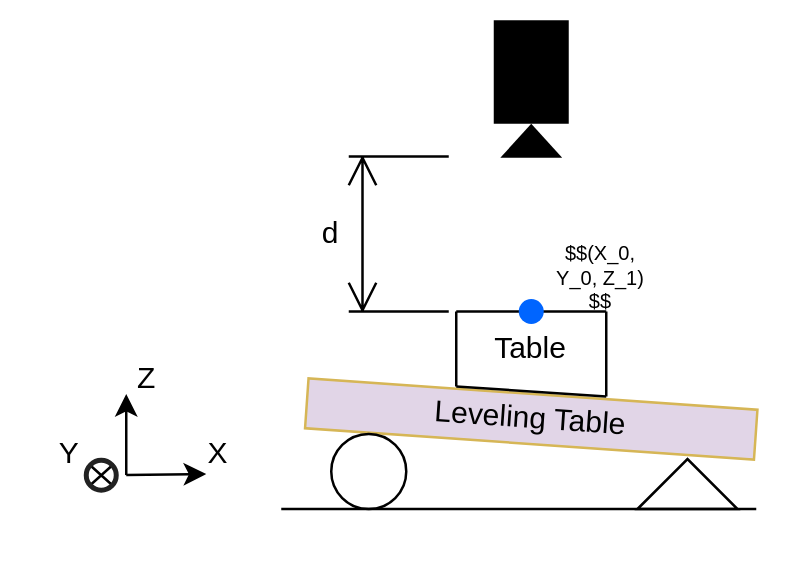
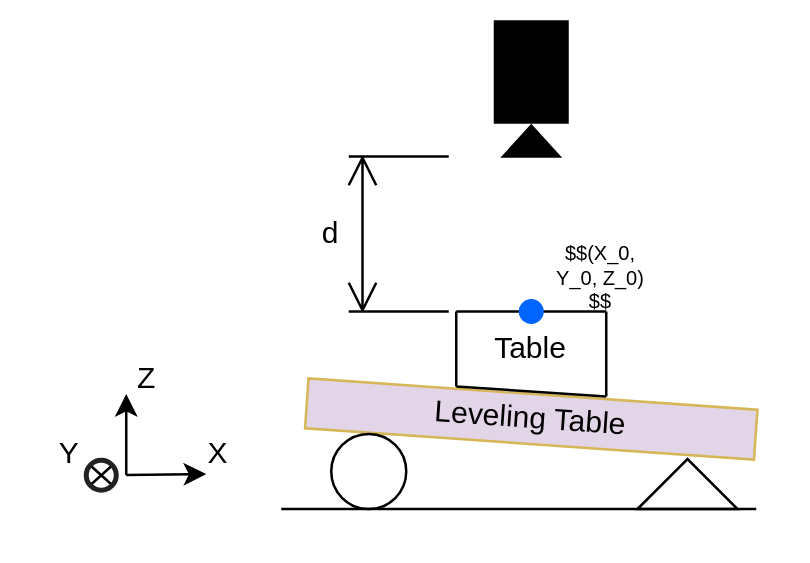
(601, 279) -> (601, 279)
